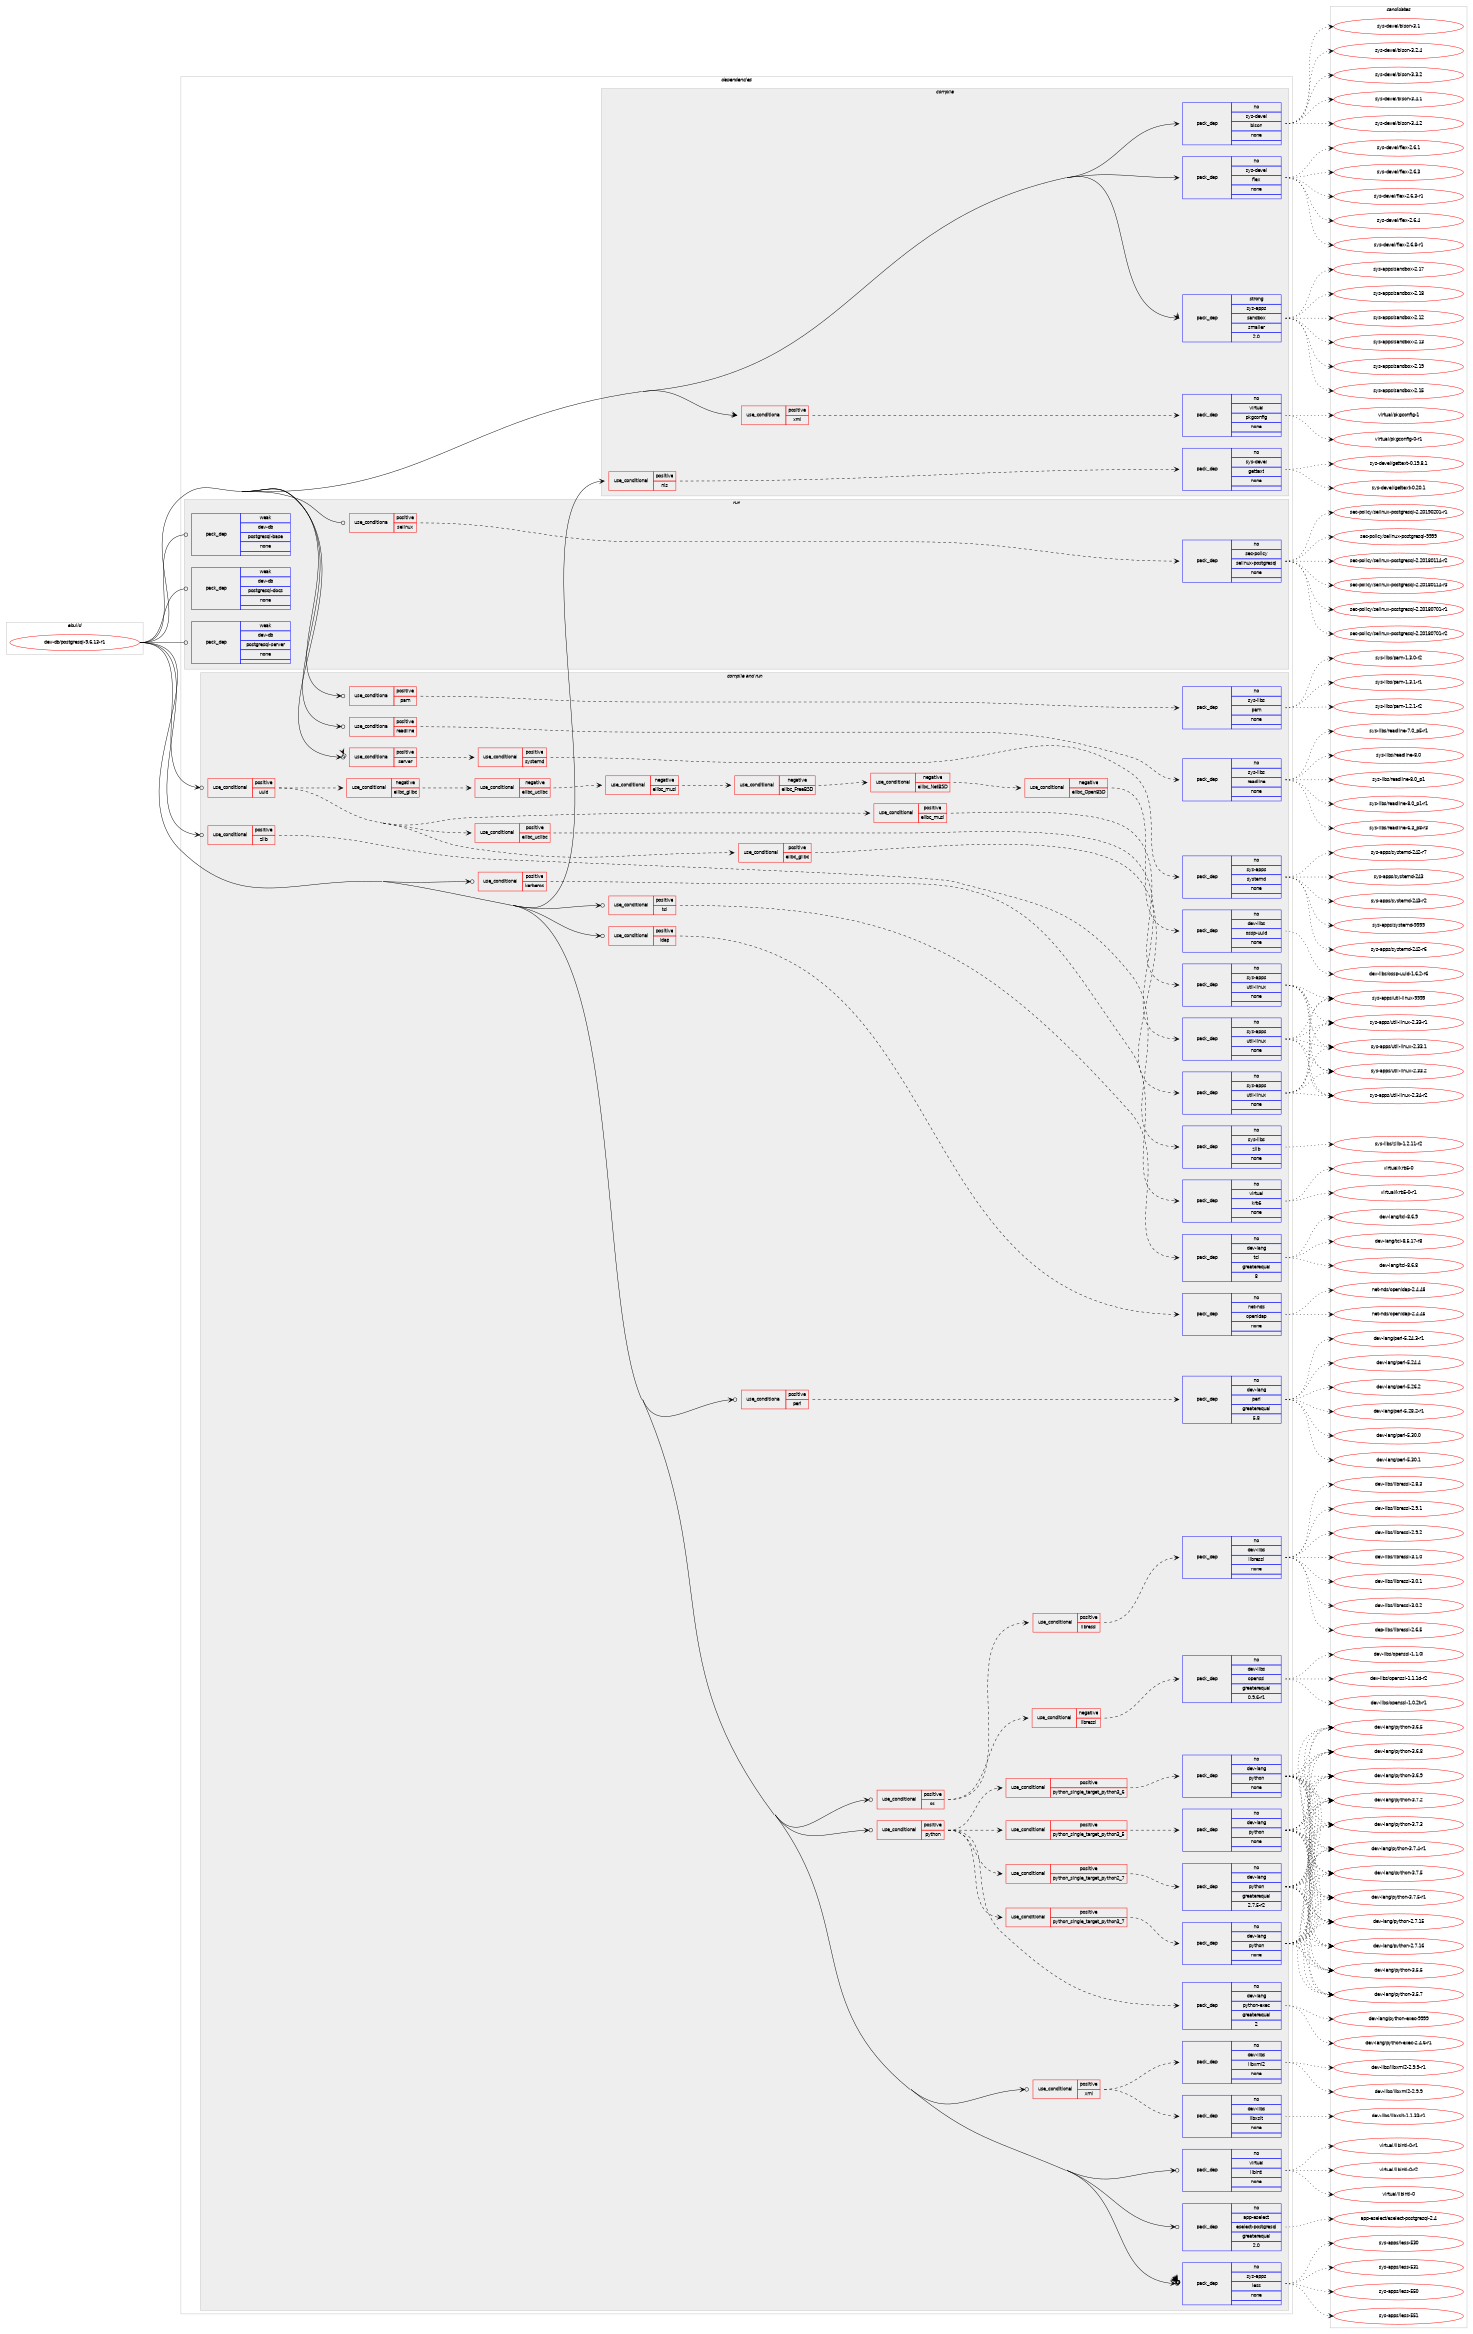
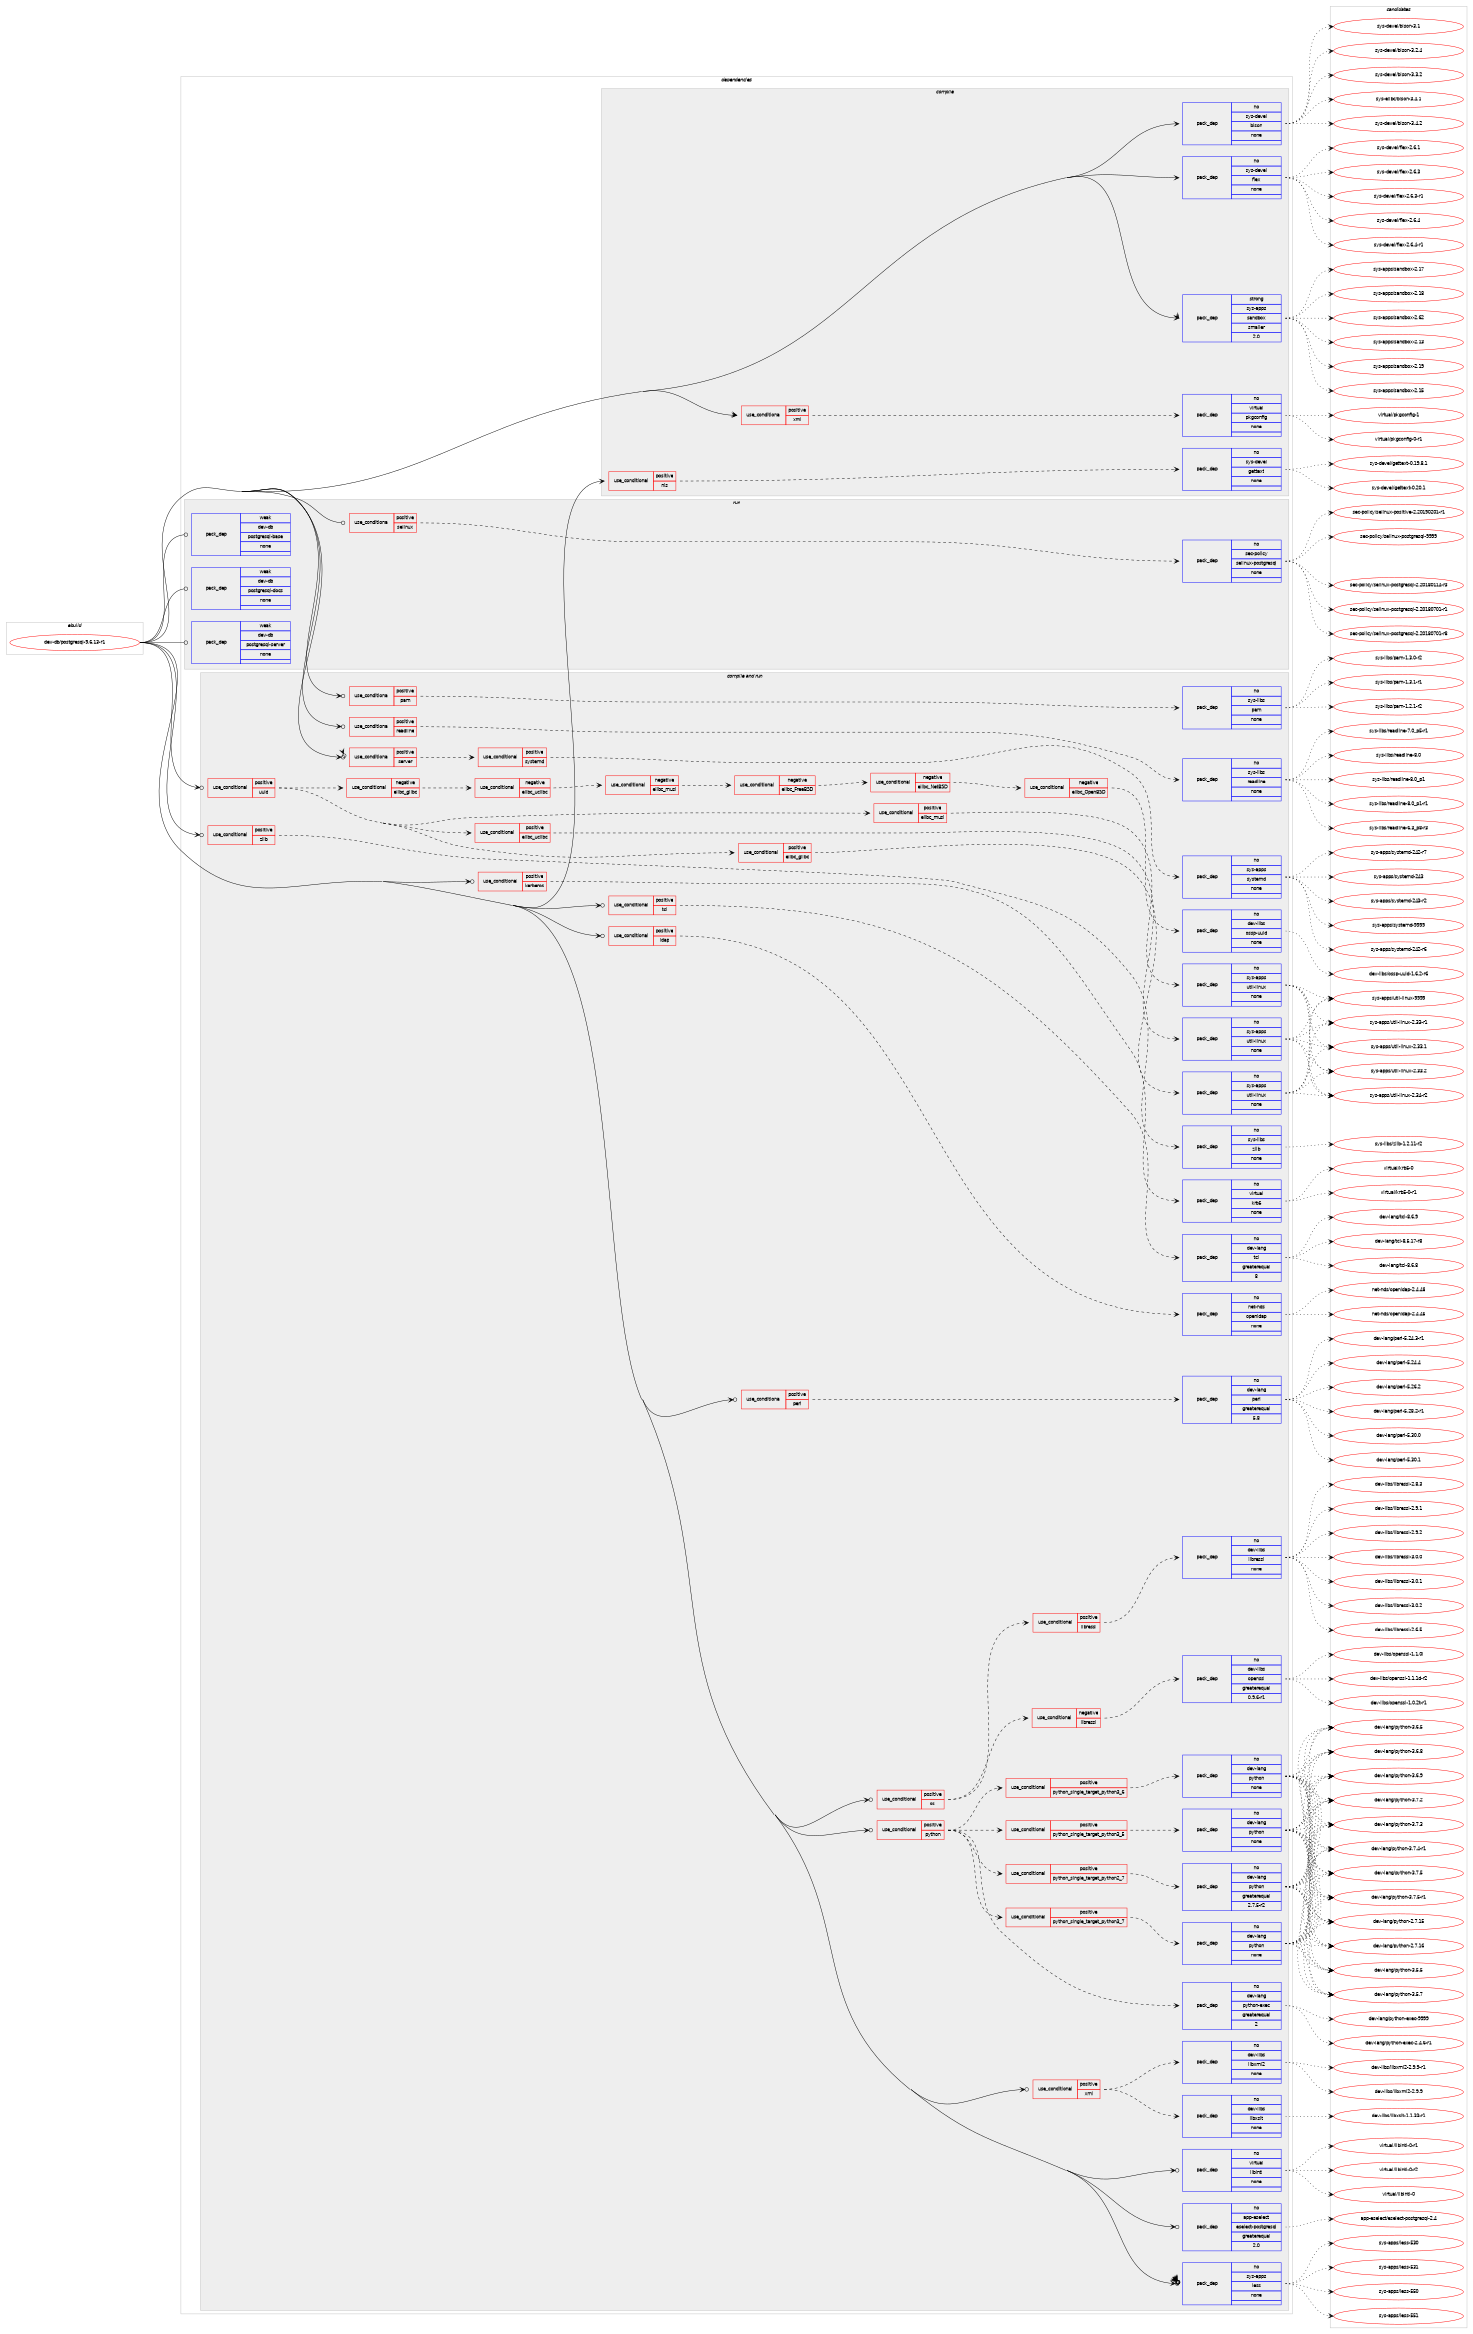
(1399, 99) -> (1399, 99)
(1399, 245) -> (1399, 245)
(1399, 318) -> (1399, 318)
(1399, 513) -> (1399, 513)
(1399, 561) -> none
(1399, 634) -> (1399, 634)
(1399, 1557) -> (1399, 1557)
(1399, 1630) -> (1399, 1630)
